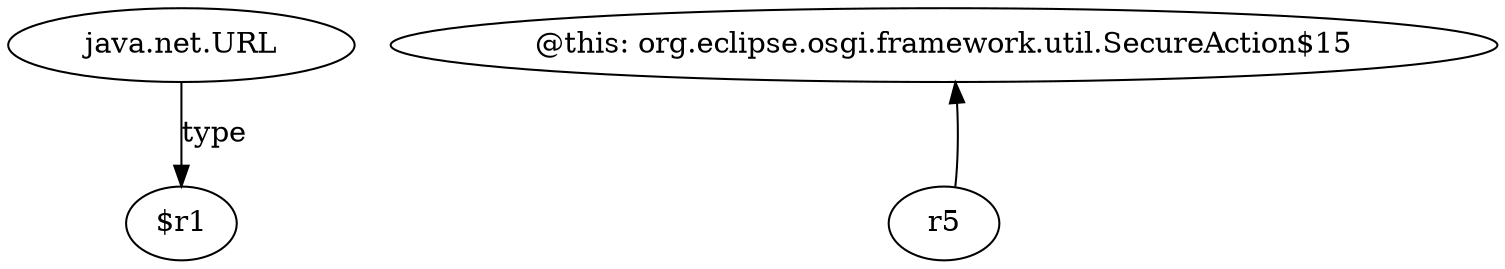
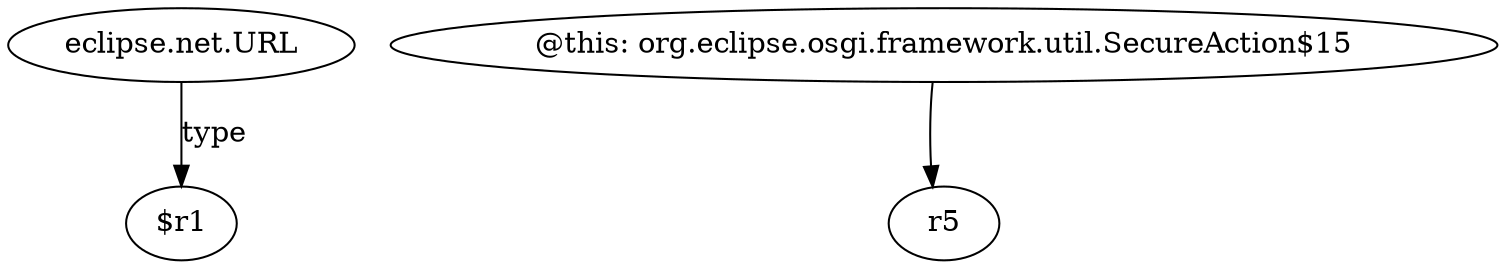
(181, 45) -> (181, 45)
(958, 145) -> (930, 124)
